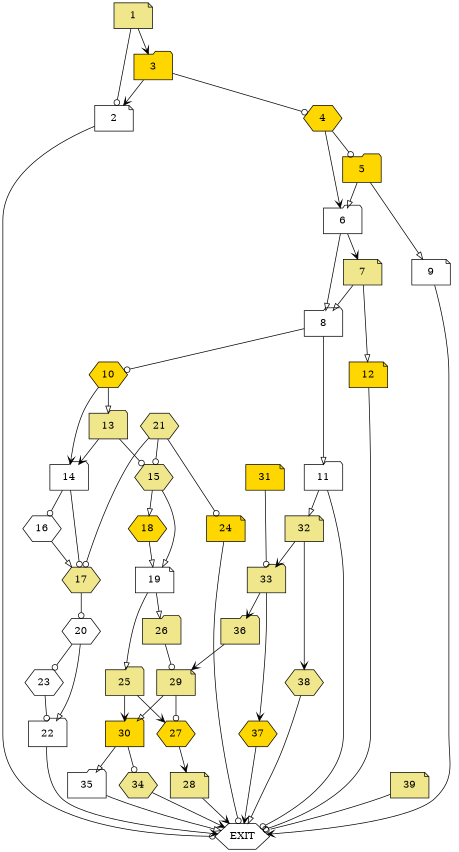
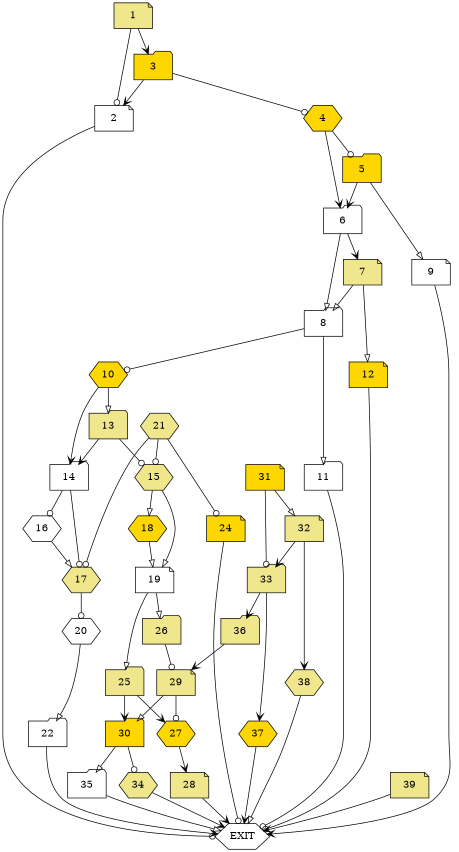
(354, 192) -> (354, 192)
(315, 500) -> (282, 500)
(44, 683) -> none
(331, 813) -> (331, 813)
